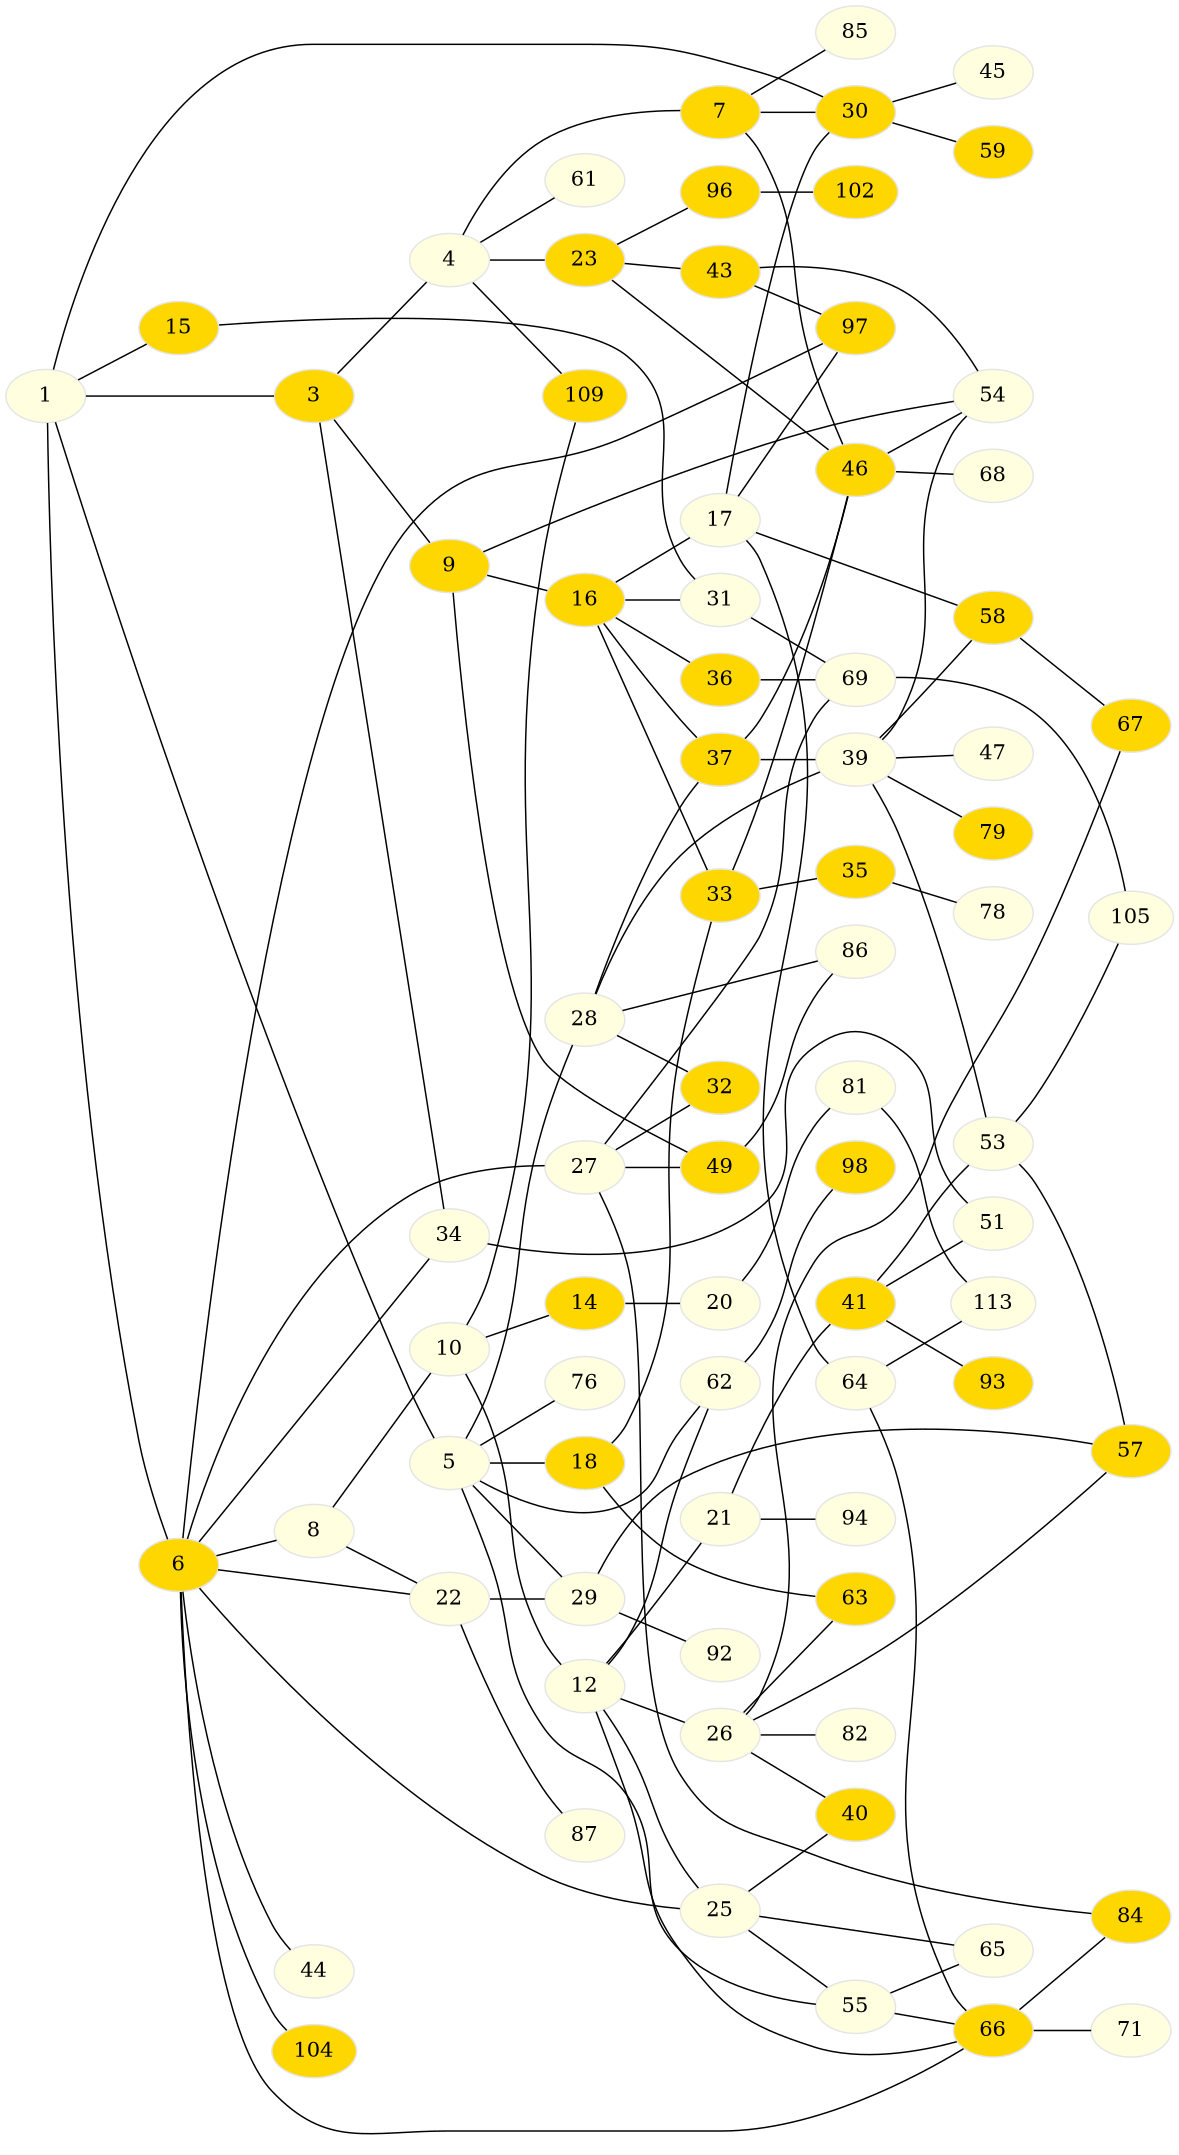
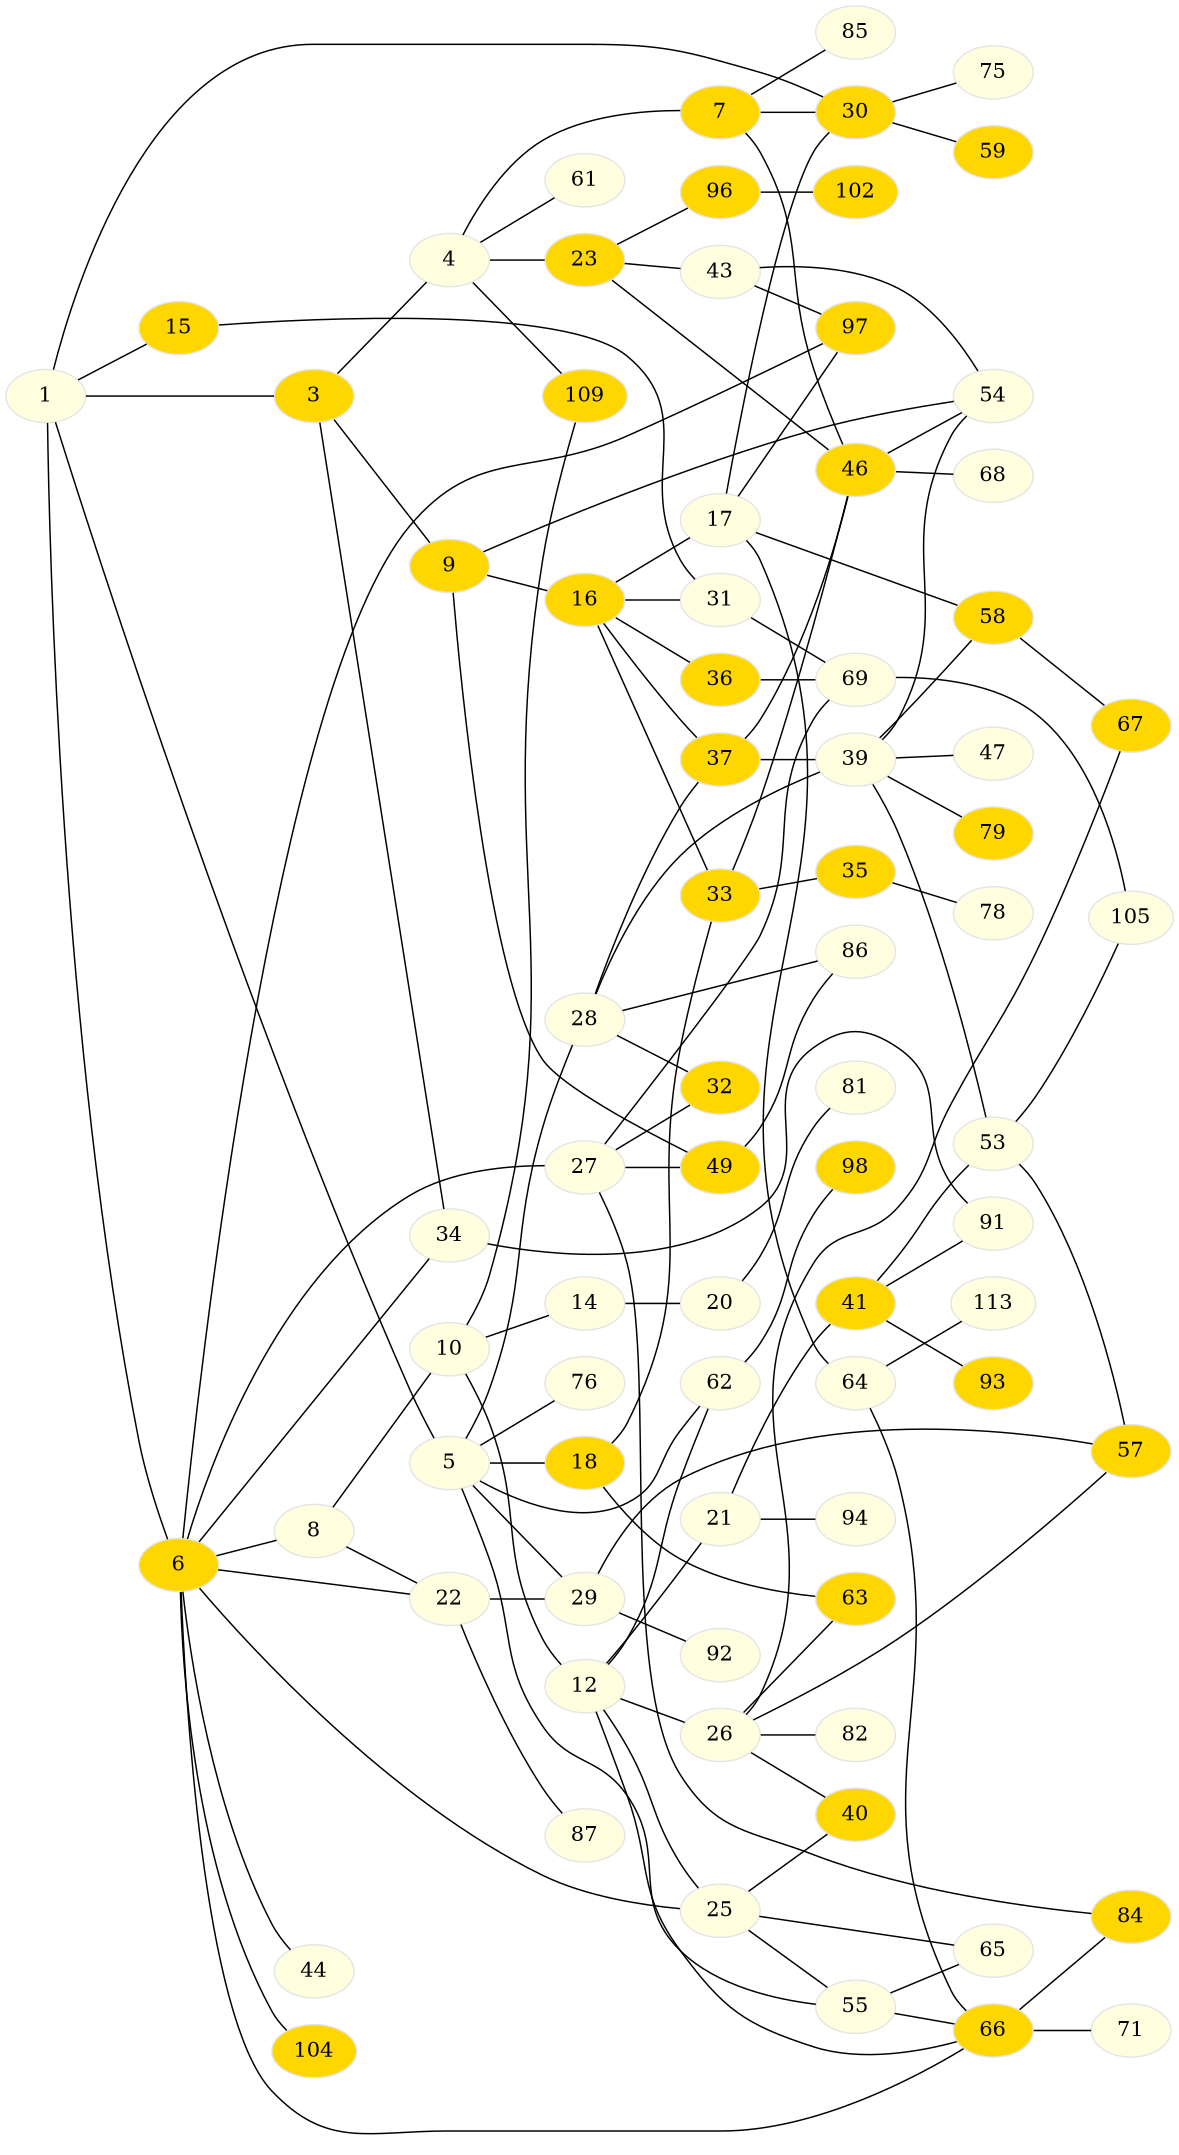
(993, 72) -> (993, 72)
(720, 272) -> (720, 272)
(924, 1195) -> none
(993, 1224) -> (993, 1224)
(585, 1303) -> (585, 1303)
